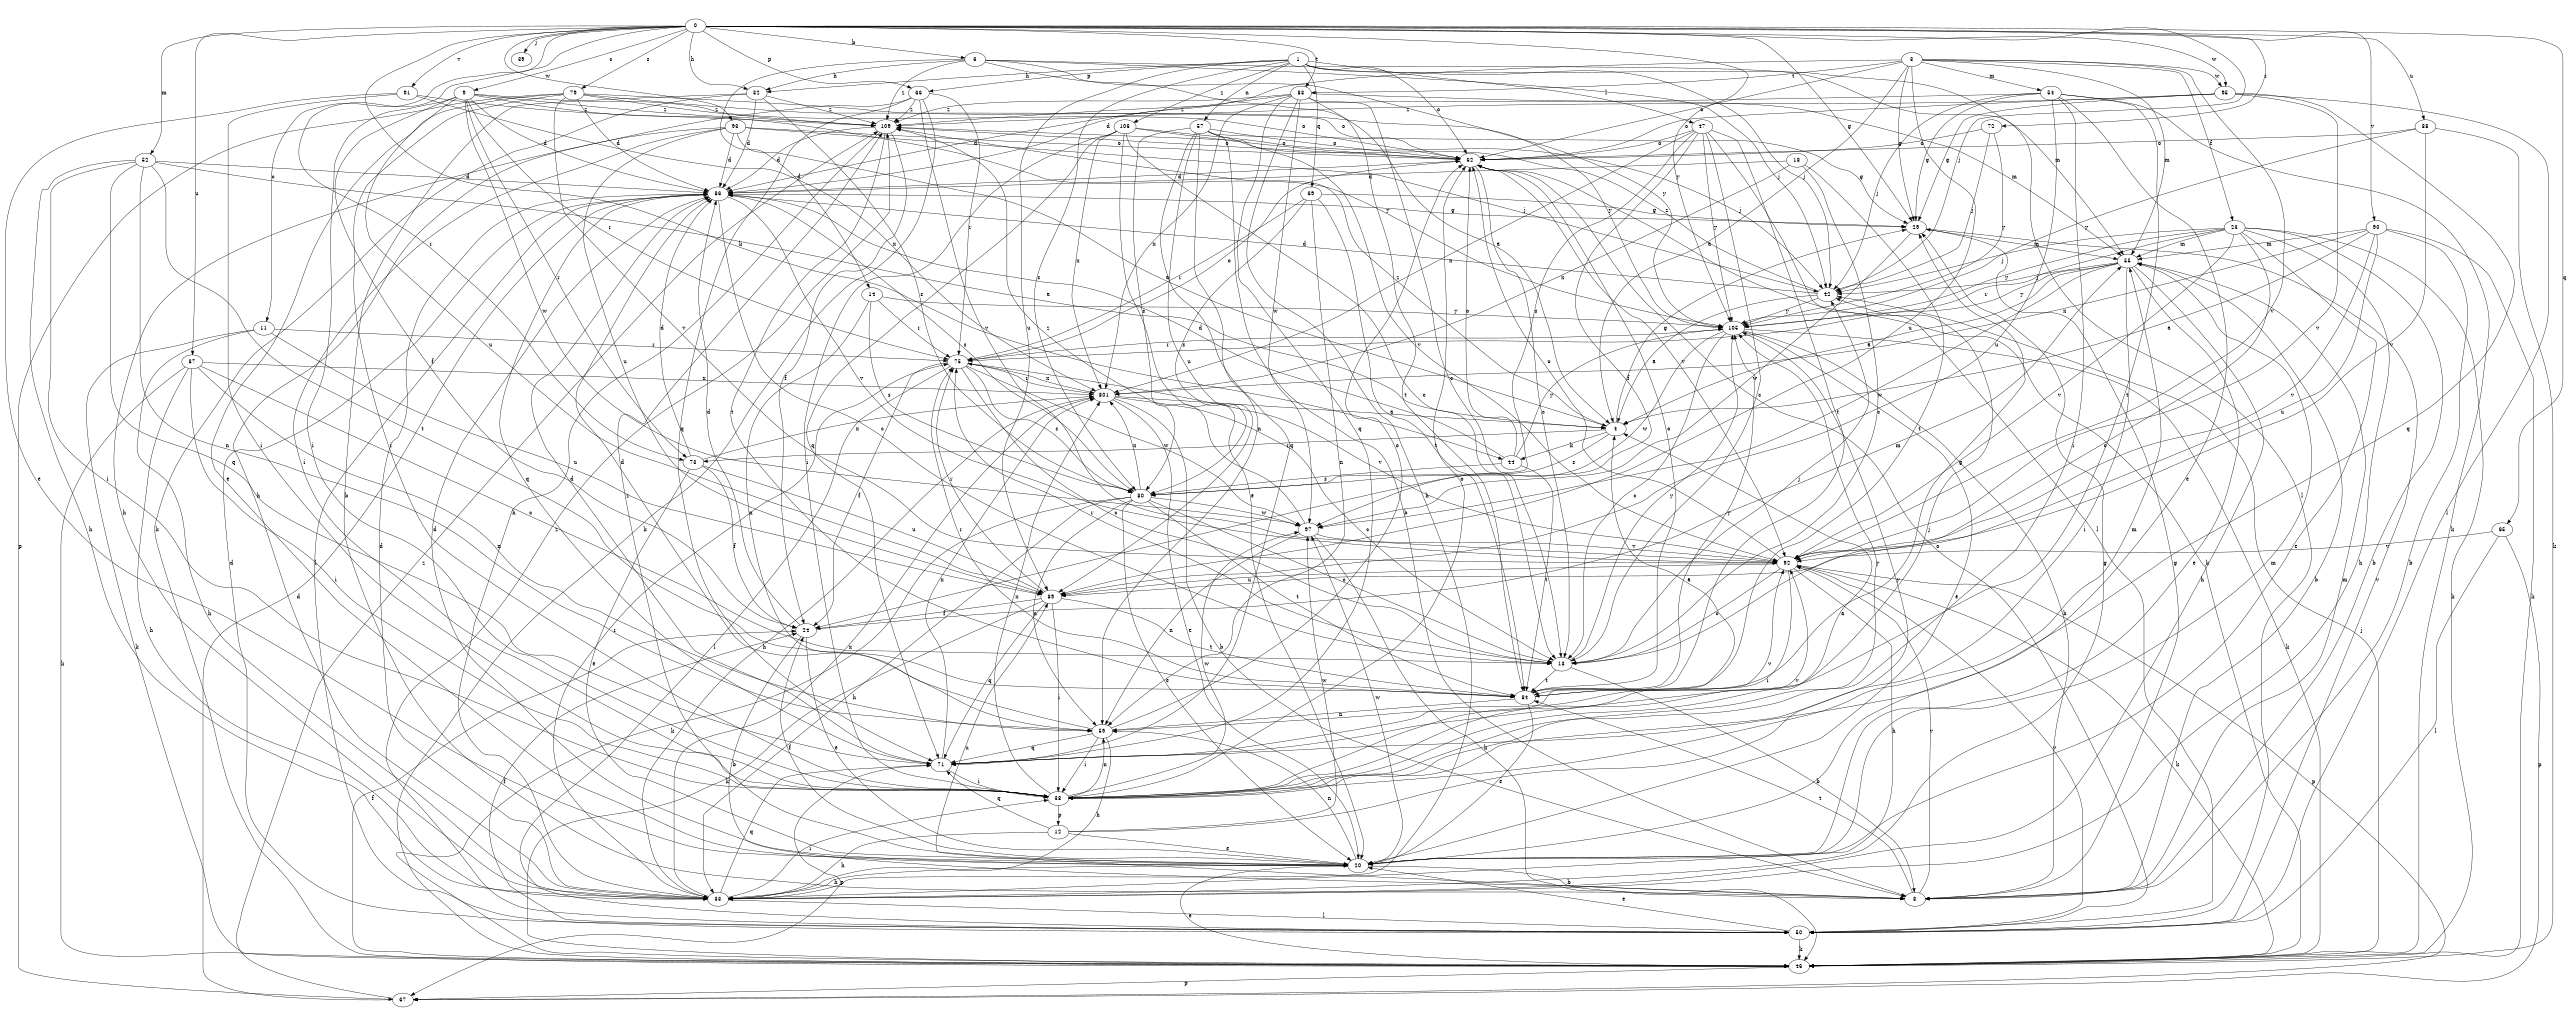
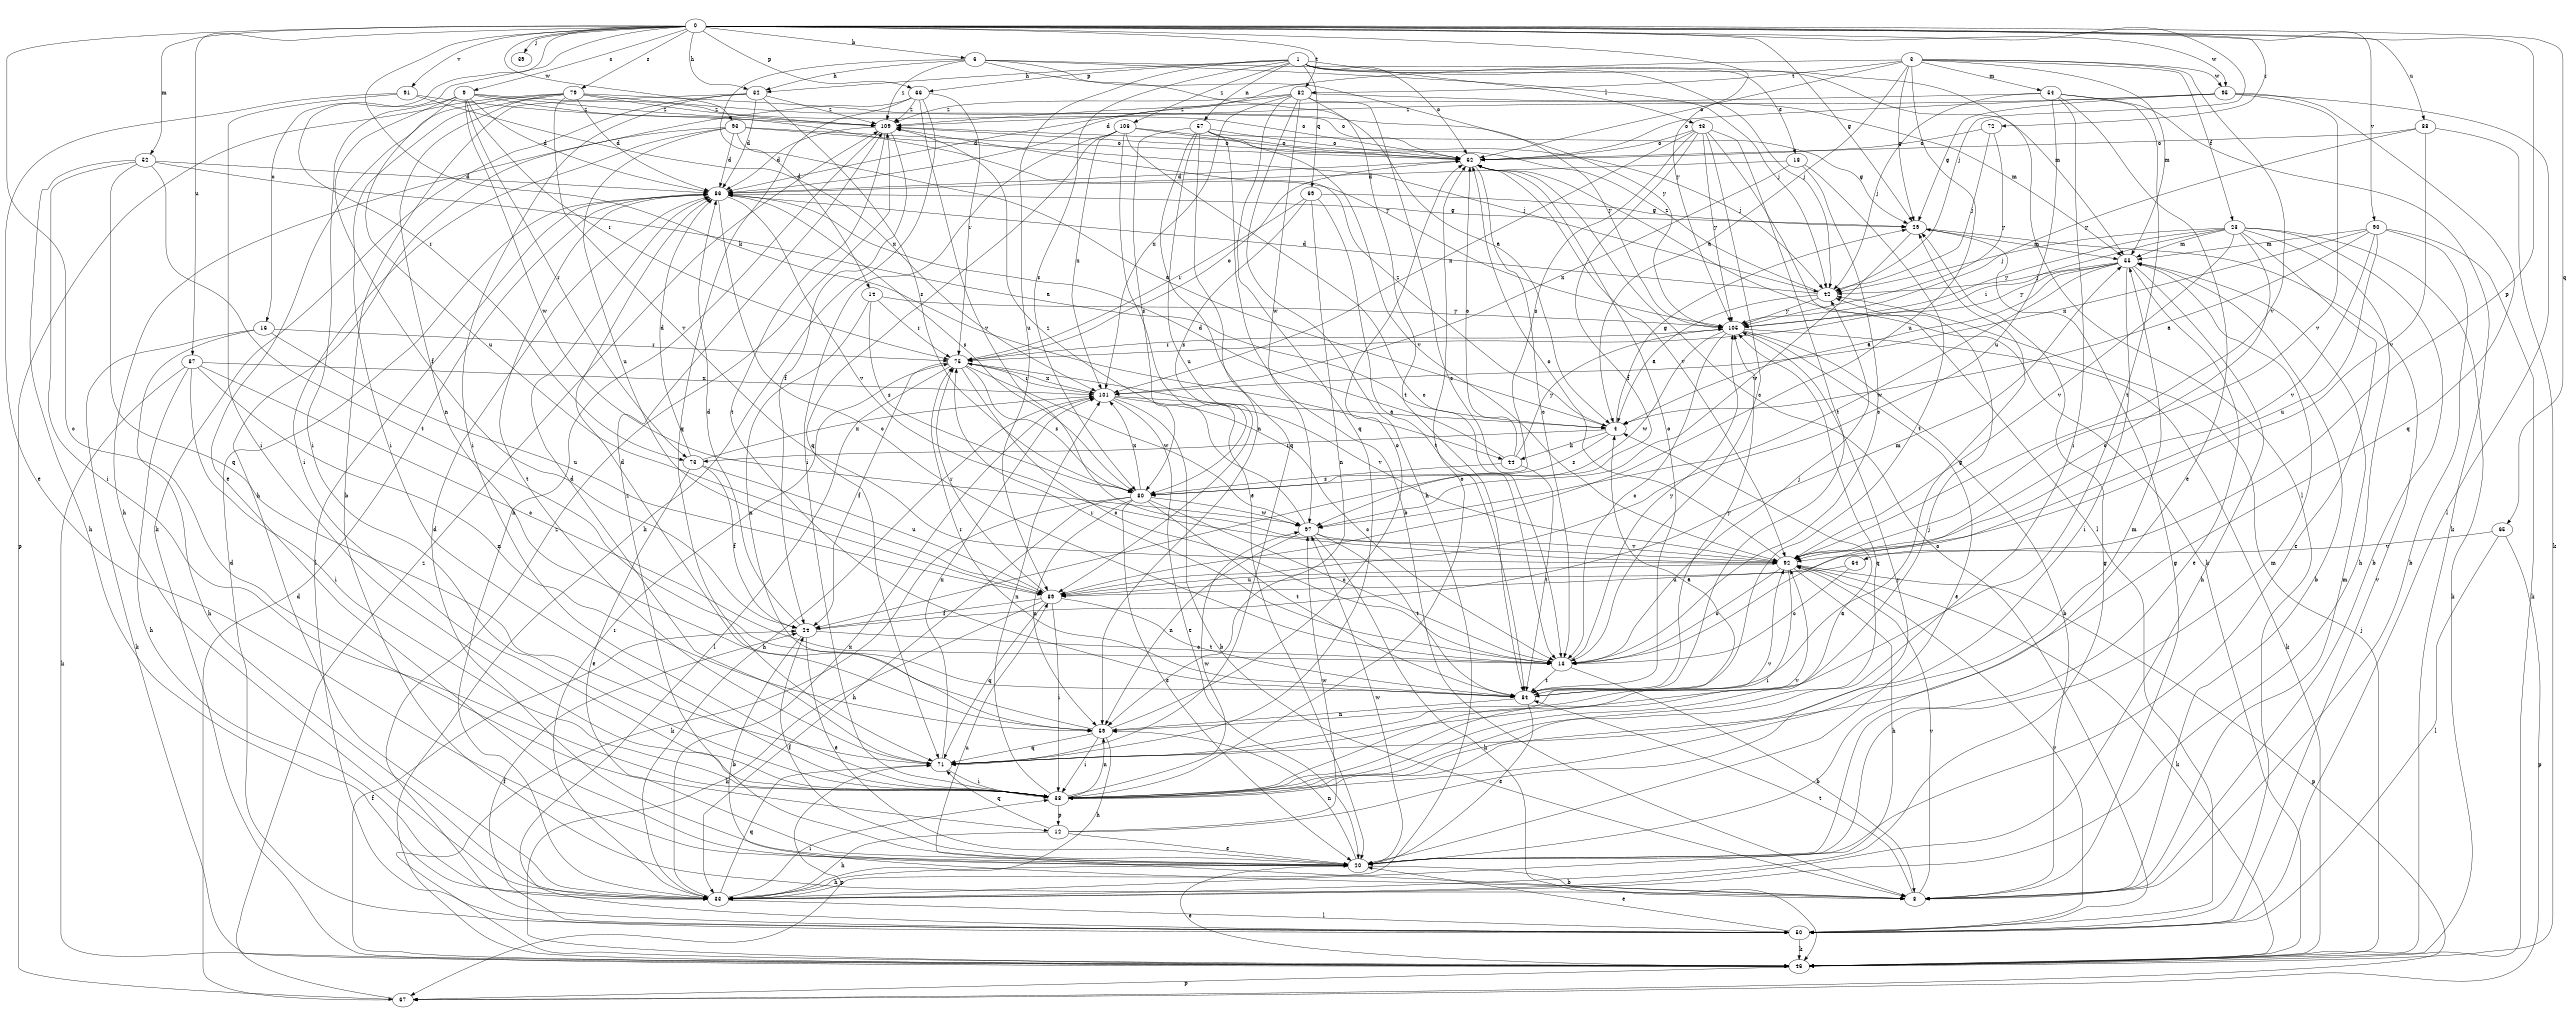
none -> (1571, 69)
(1301, 93) -> (1301, 93)
(1946, 124) -> none
(1702, 127) -> (1702, 127)
(1986, 295) -> (1986, 295)
(264, 328) -> (264, 328)
(1104, 395) -> (1104, 395)
none -> (76, 440)
(528, 479) -> (528, 479)
none -> (512, 539)
(380, 544) -> none
(472, 545) -> (535, 548)
none -> (1855, 563)
(1878, 563) -> (1878, 563)
none -> (1408, 604)
none -> (1182, 650)
